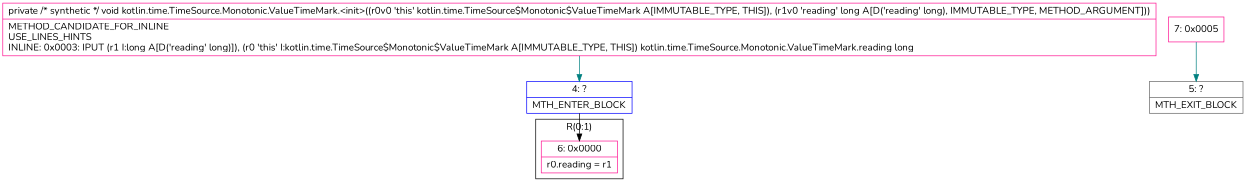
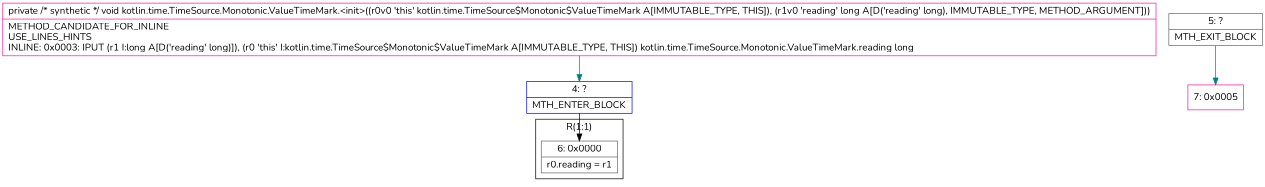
(1196, 58) -> (1216, 62)
(579, 127) -> (579, 127)
(579, 157) -> (579, 157)
